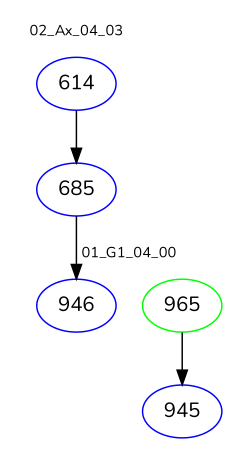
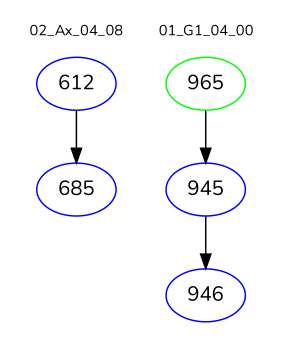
(76, 32) -> (76, 32)
(76, 84) -> (76, 84)
(76, 248) -> (206, 235)
